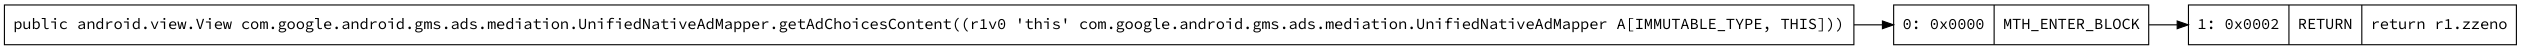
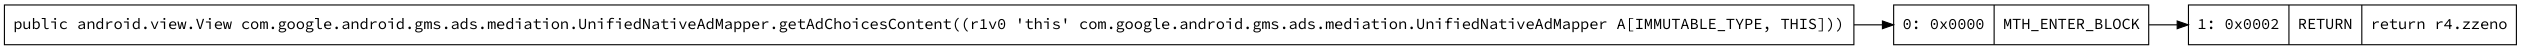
(2439, 24) -> (2439, 24)
